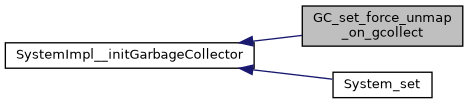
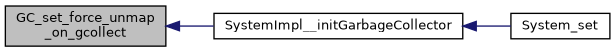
(277, 38) -> (197, 26)
